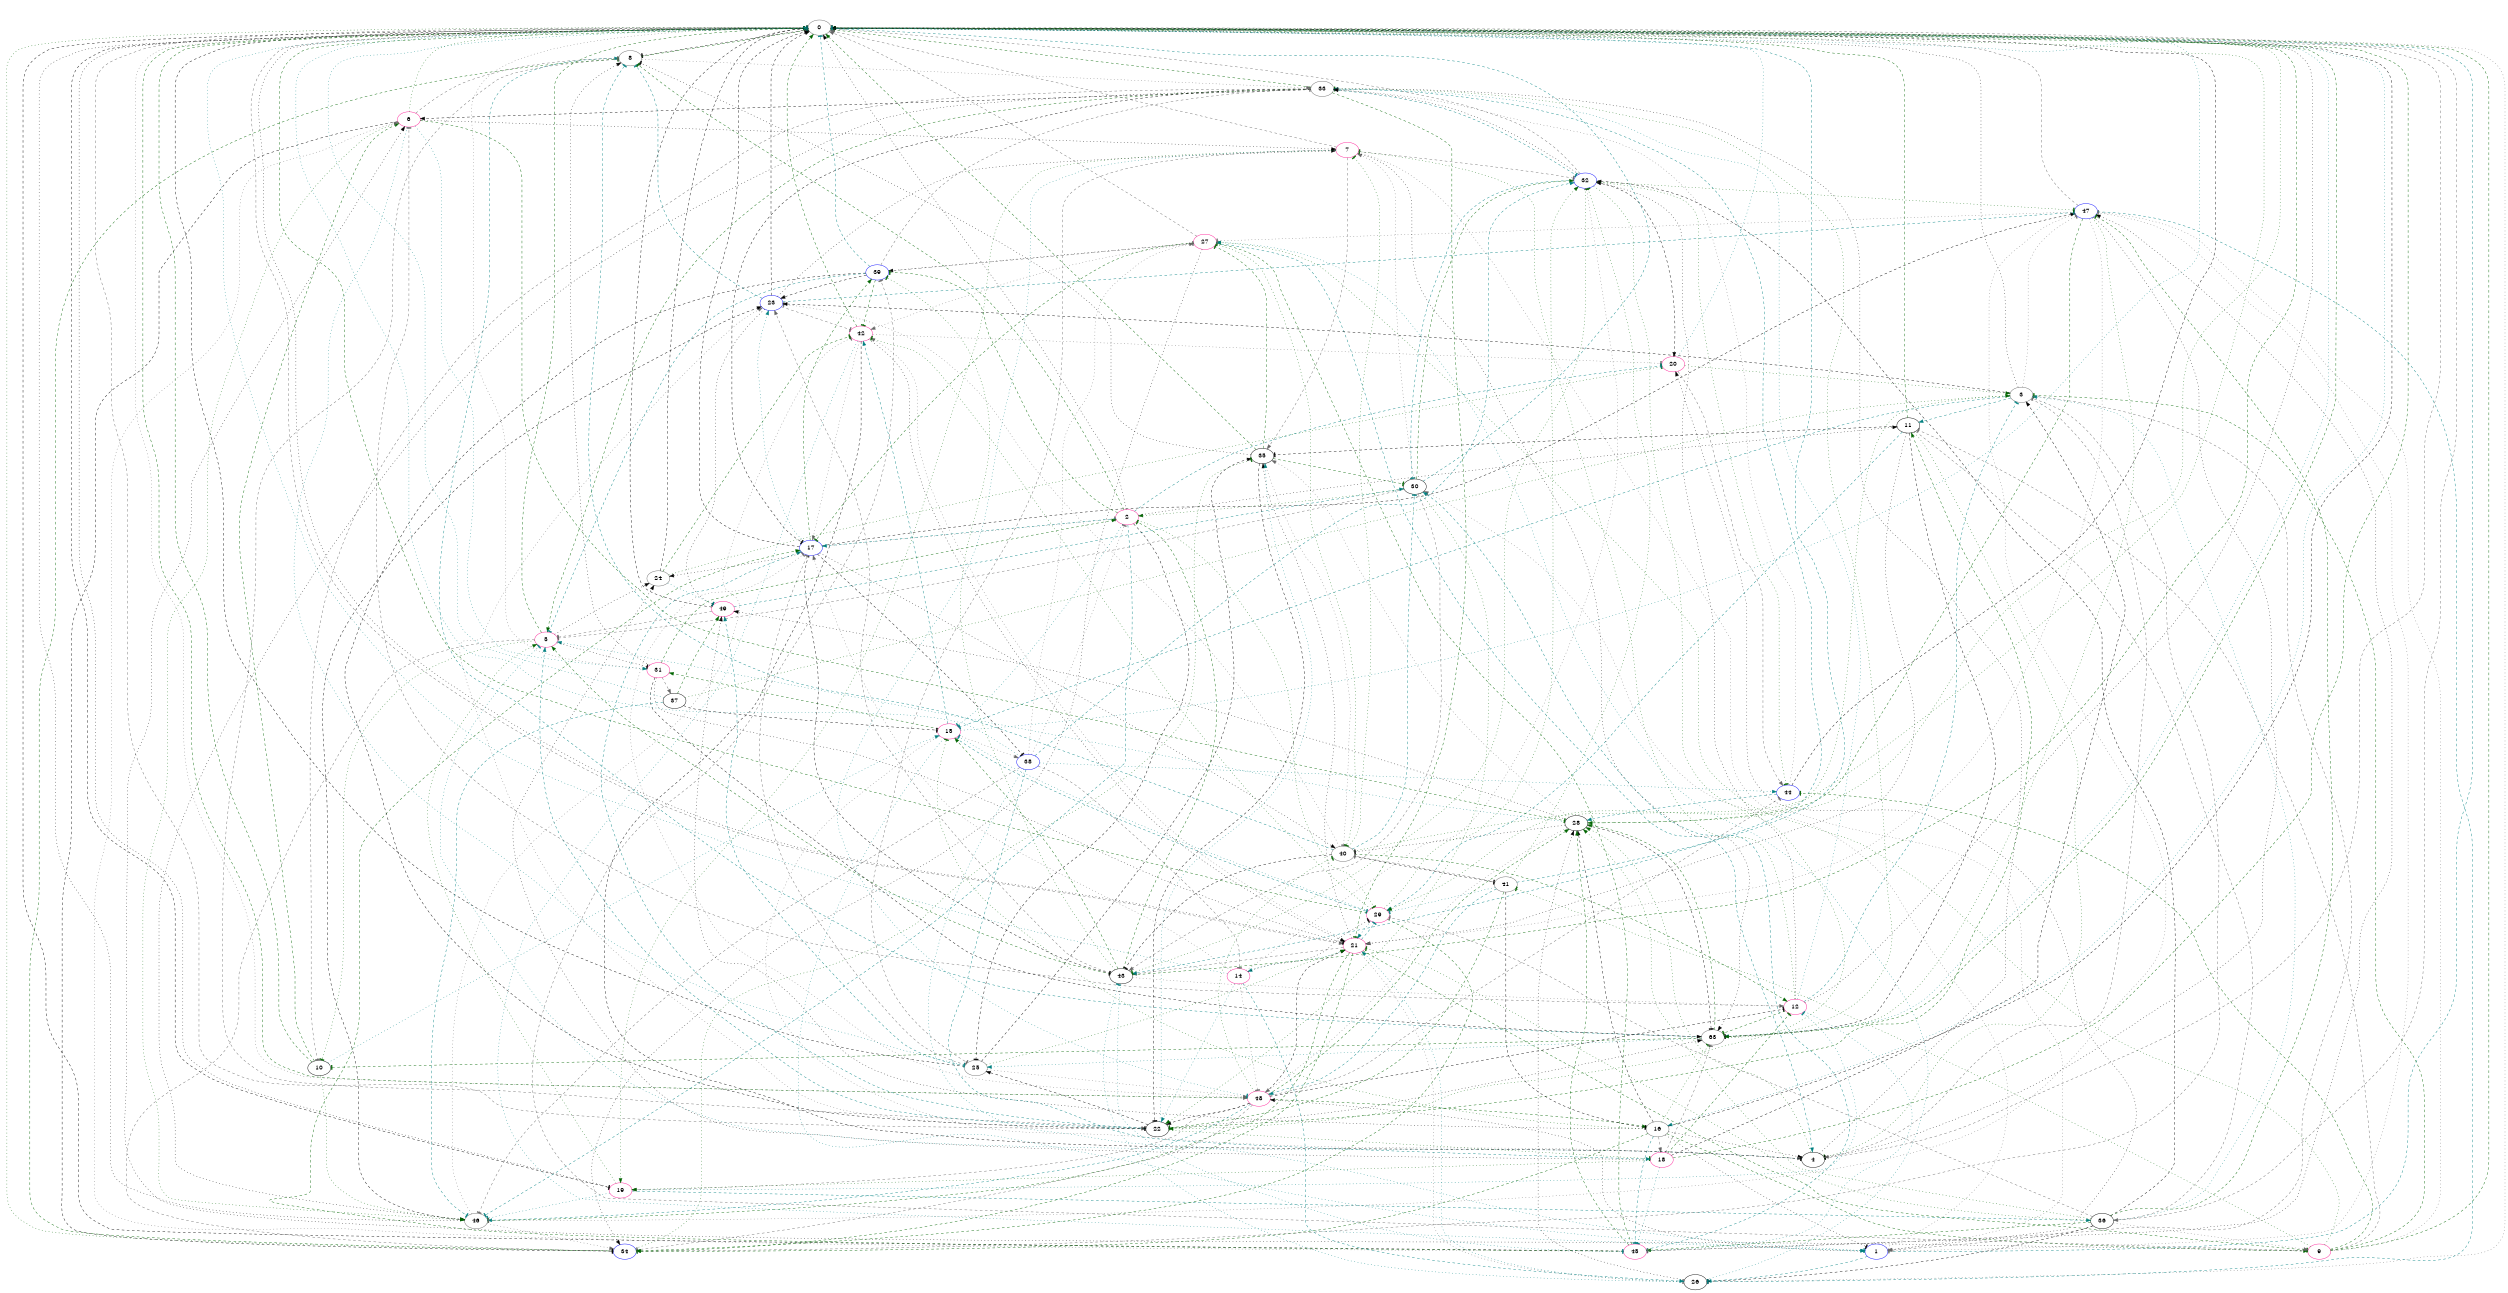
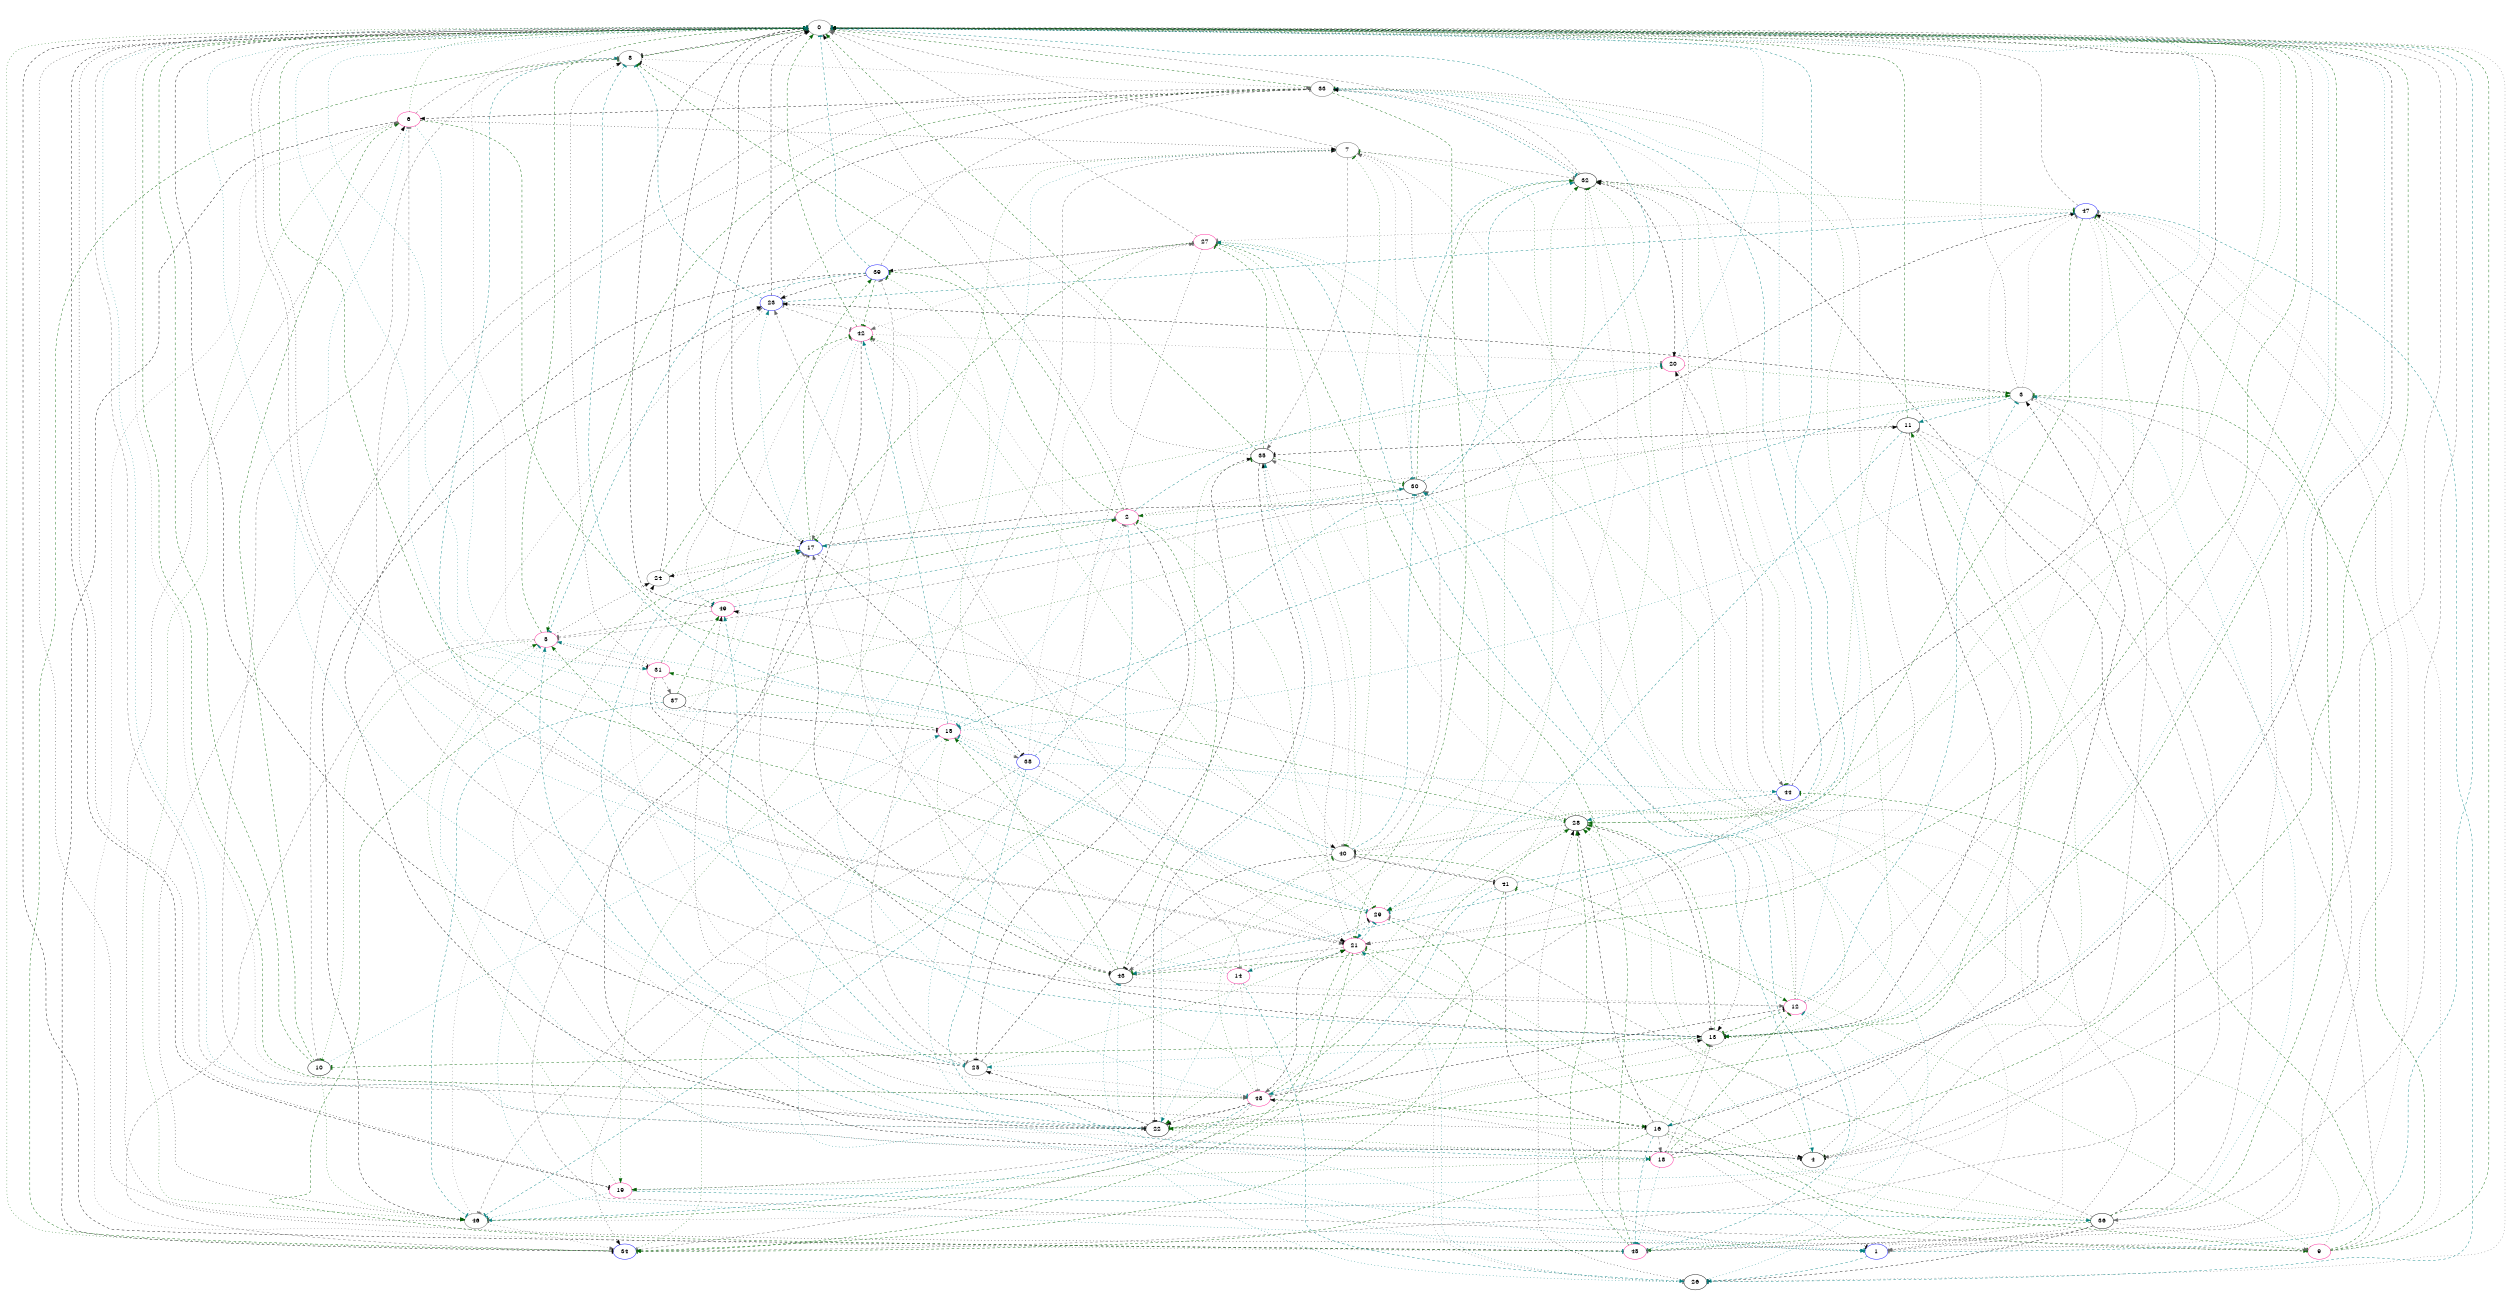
(1347, 150) -> (1347, 150)
(1585, 181) -> (1585, 181)
none -> (135, 691)
(1713, 1037) -> (1713, 1037)
